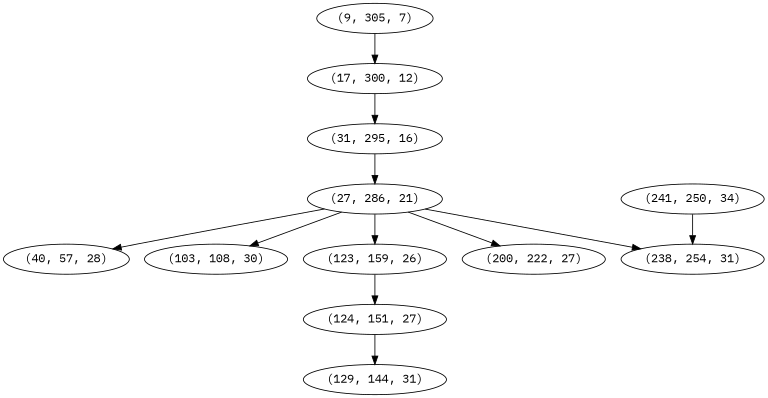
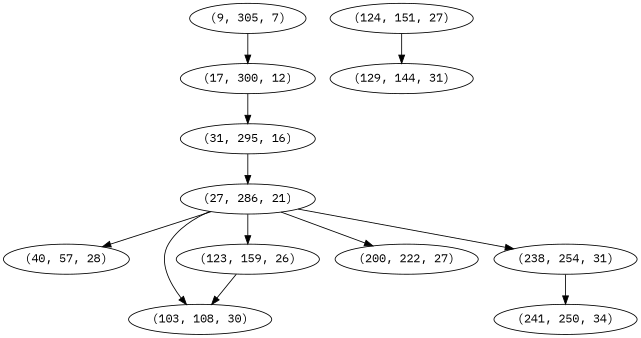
(693, 225) -> (566, 285)
(375, 285) -> (227, 286)
